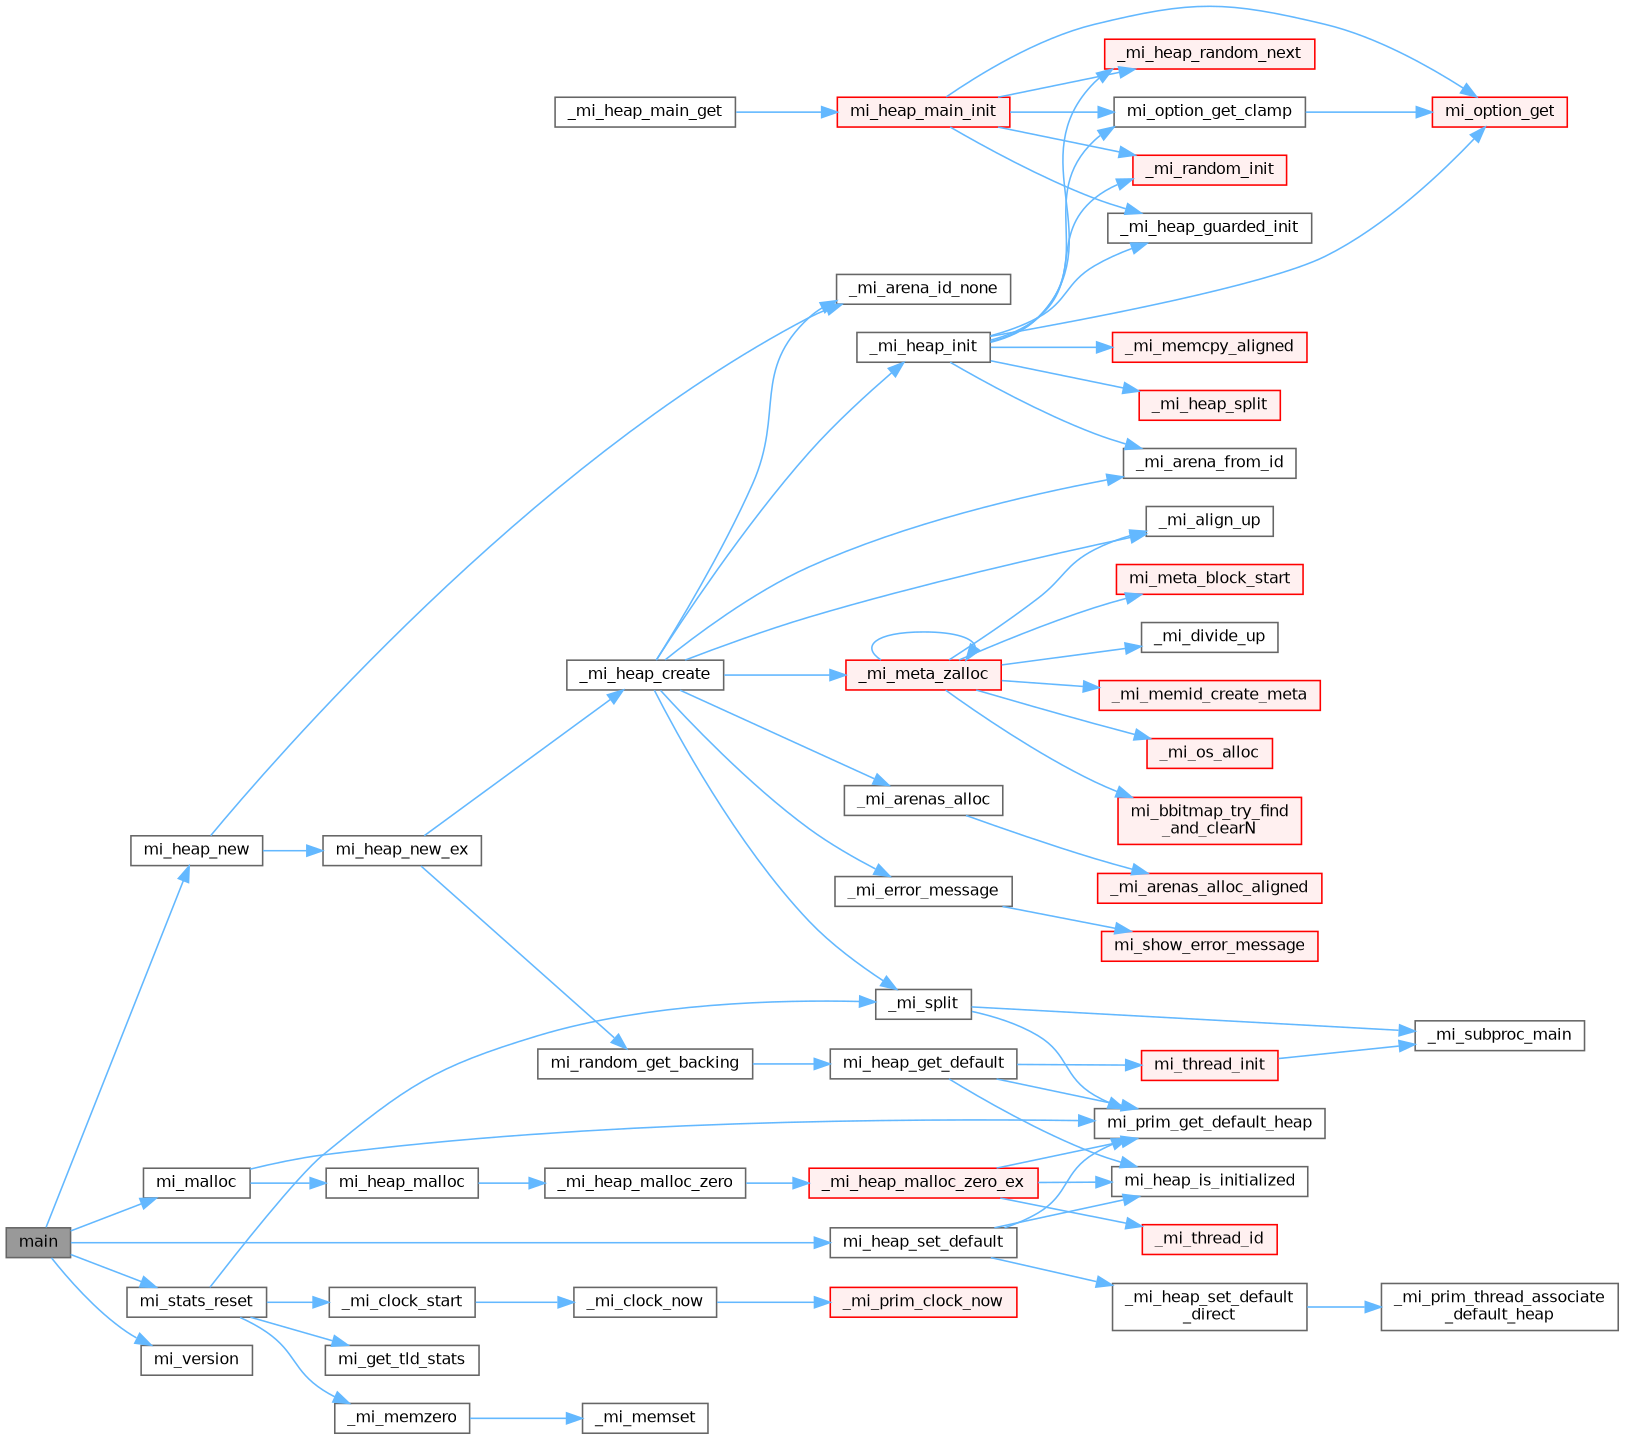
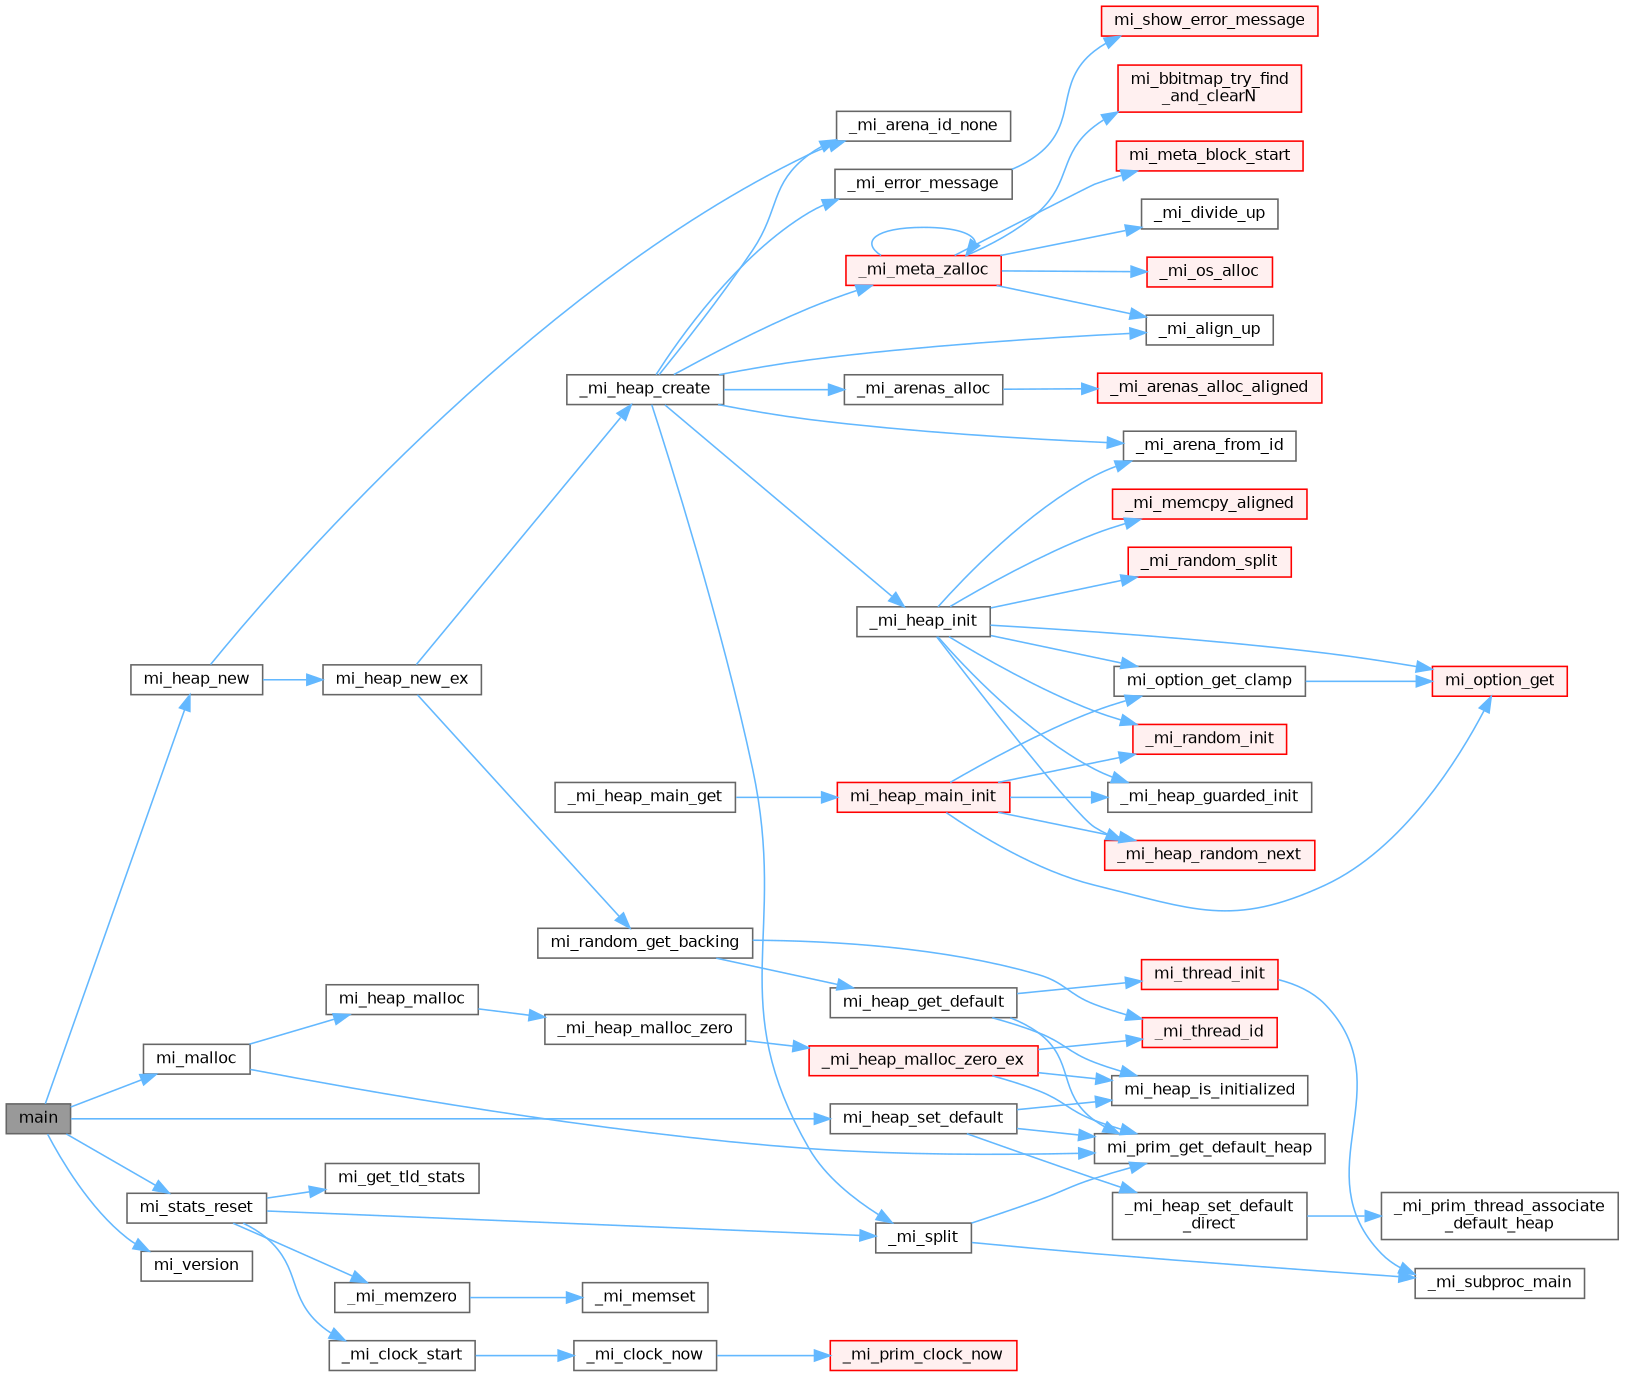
(1210, 405) -> (1210, 562)
(1210, 695) -> none
none -> (945, 955)
